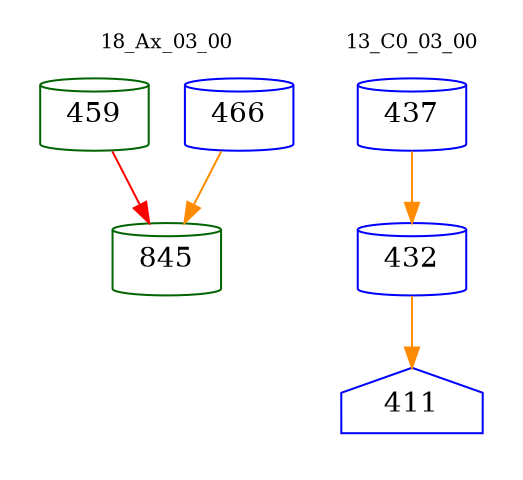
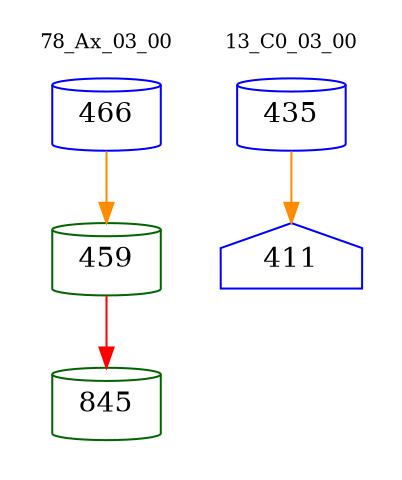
(167, 43) -> (107, 43)
(412, 115) -> none
(208, 178) -> (107, 177)
(412, 259) -> (291, 115)
